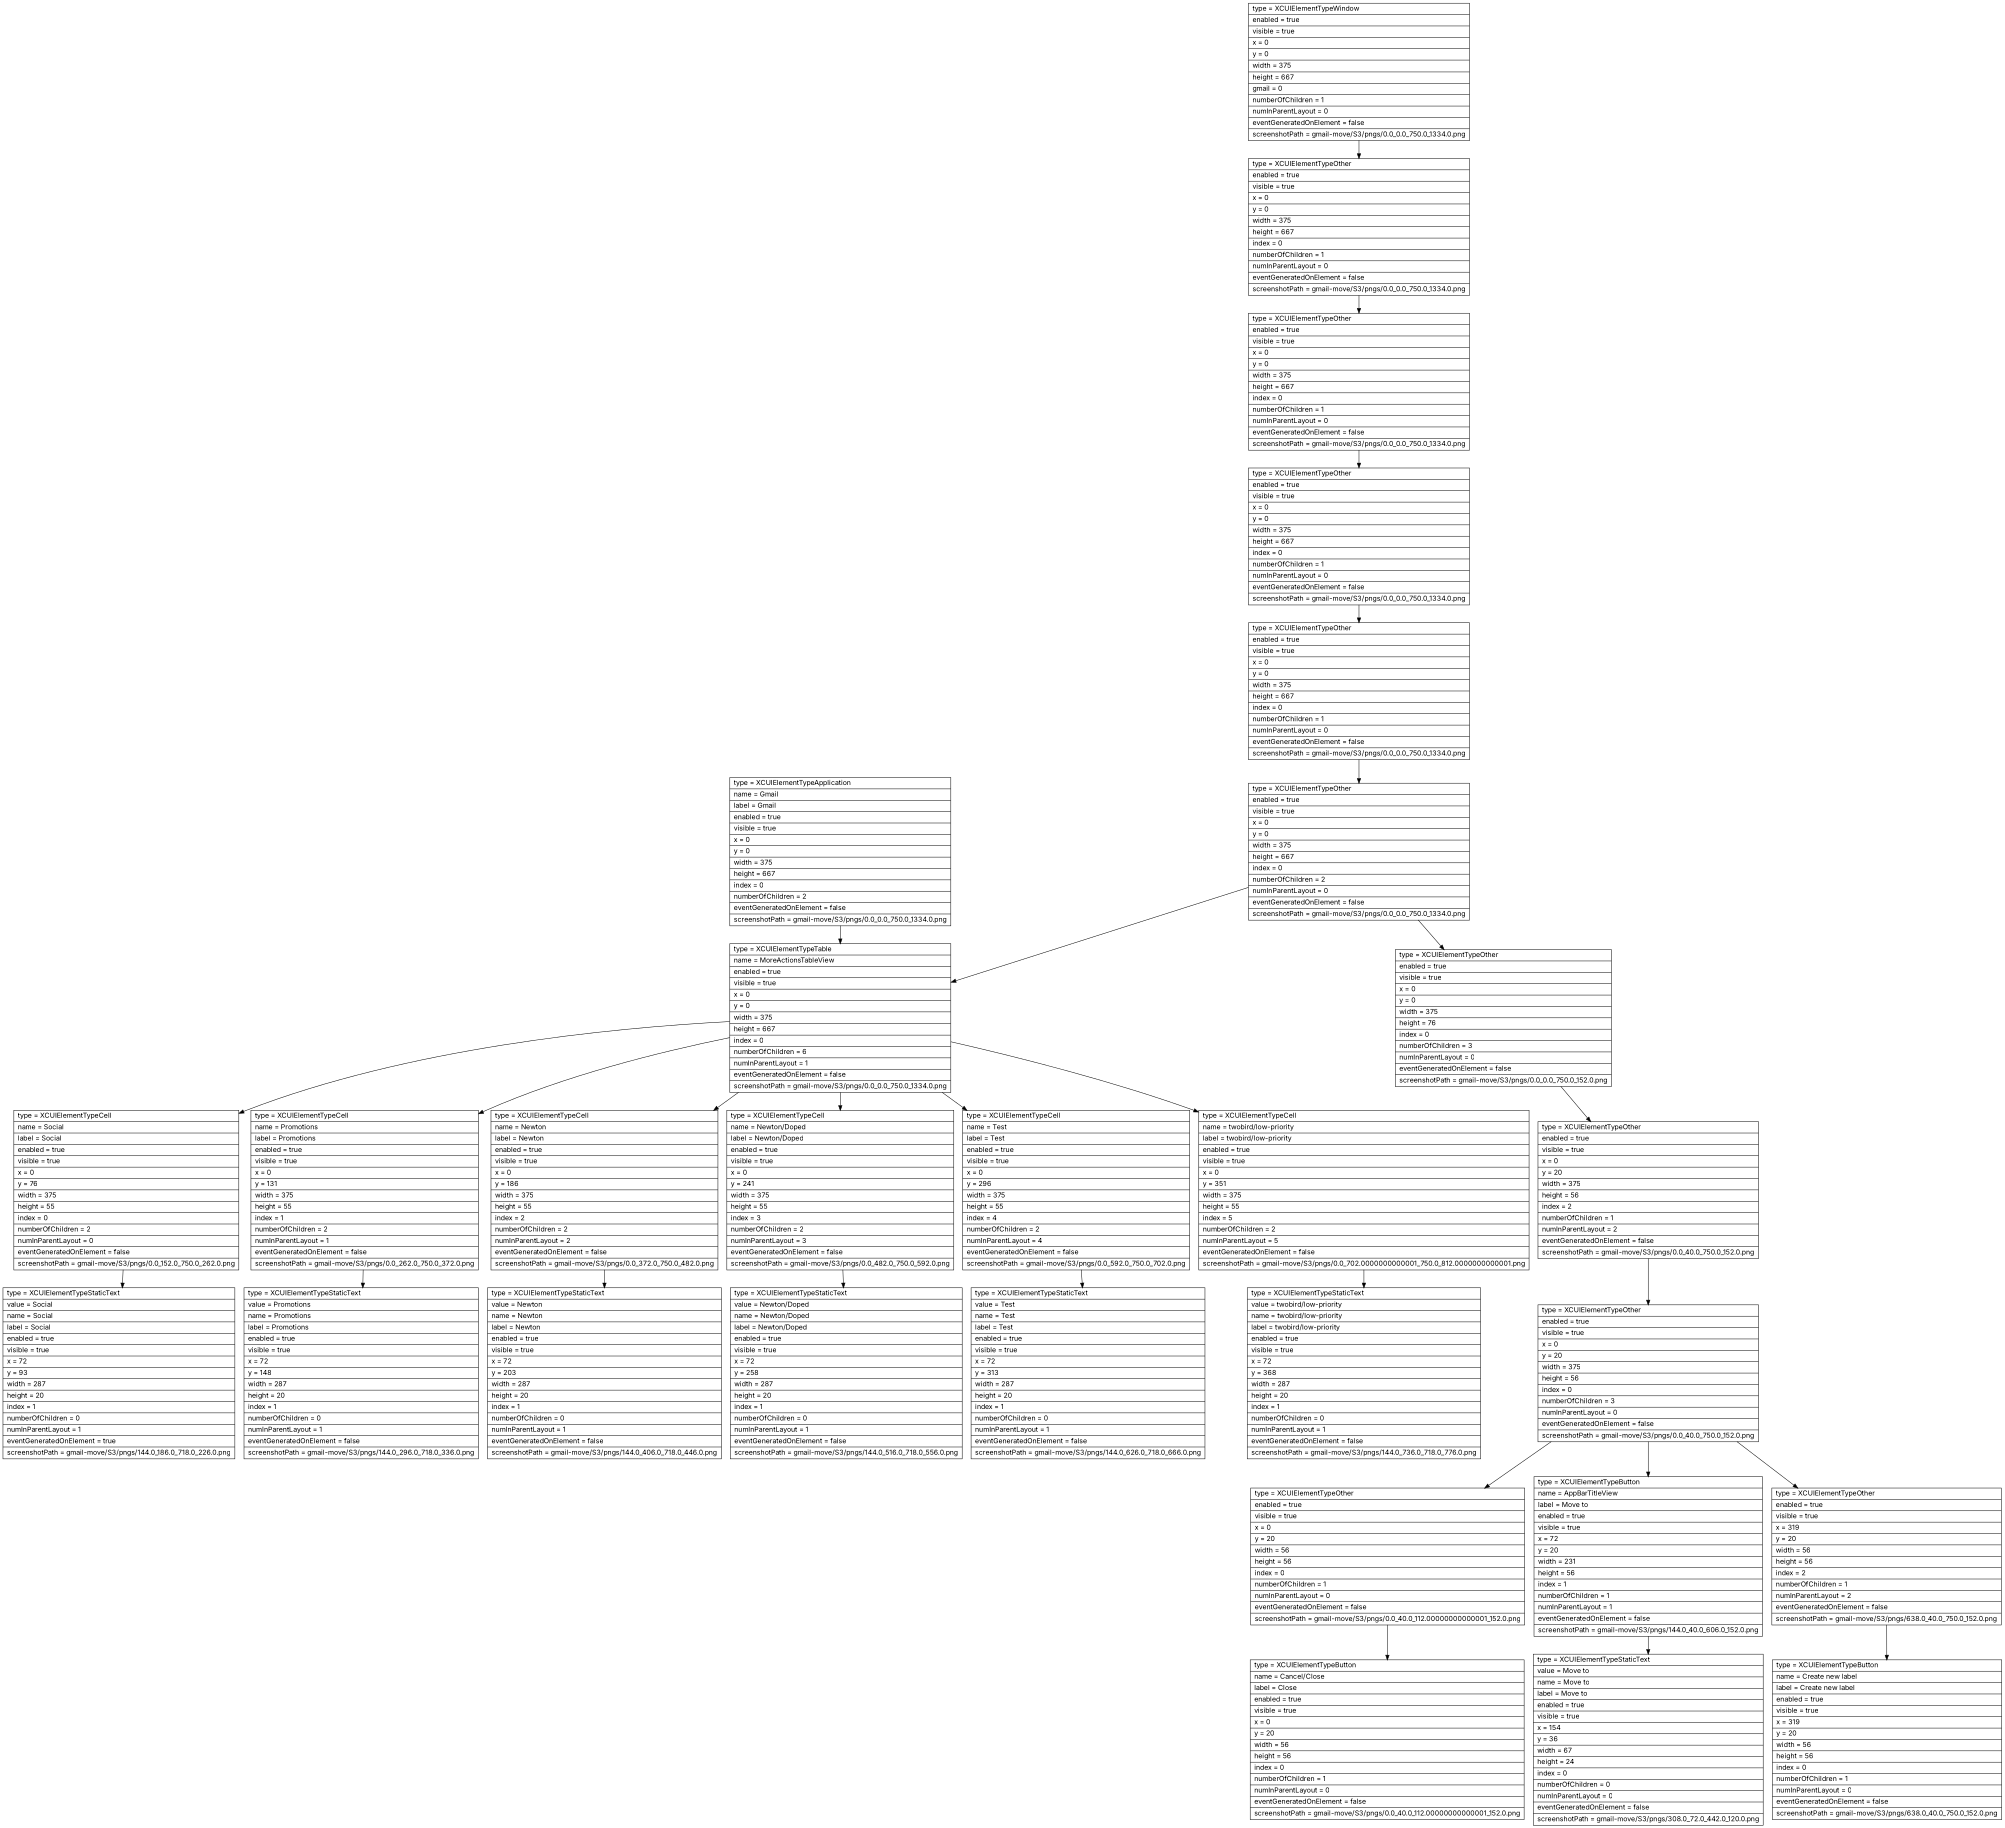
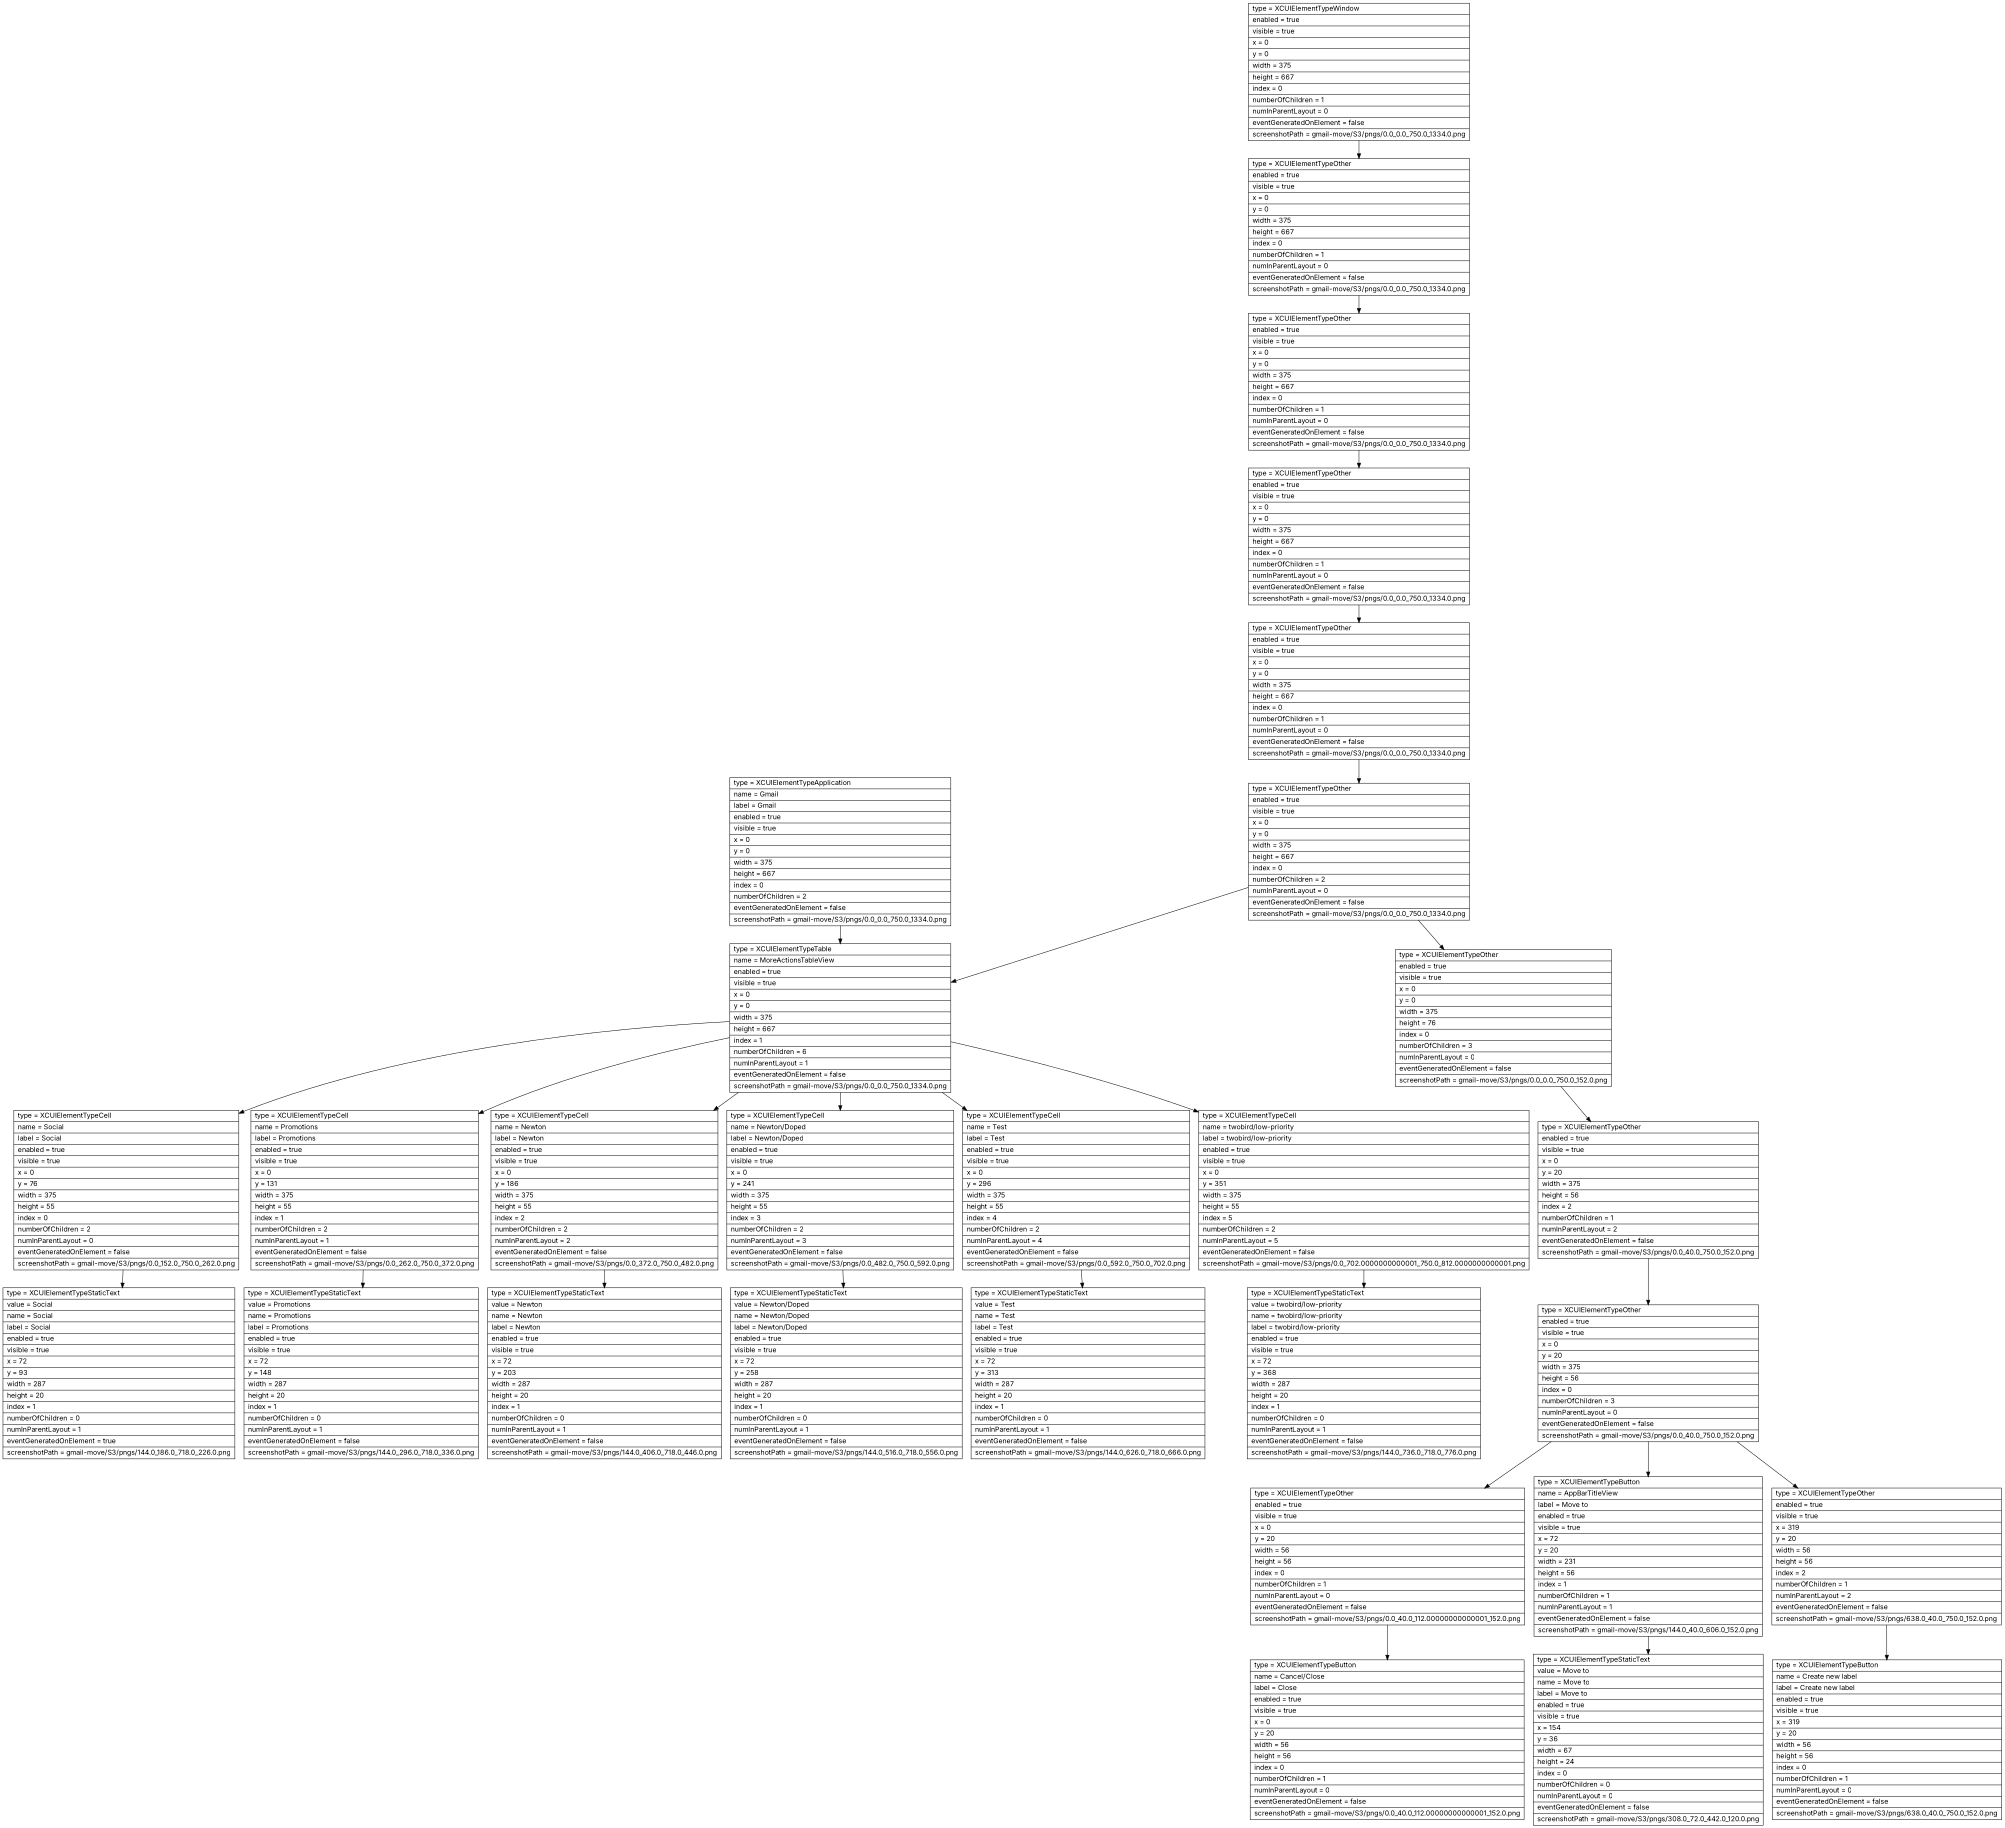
(1268, 89) -> (1268, 89)
(749, 1041) -> (748, 1041)
